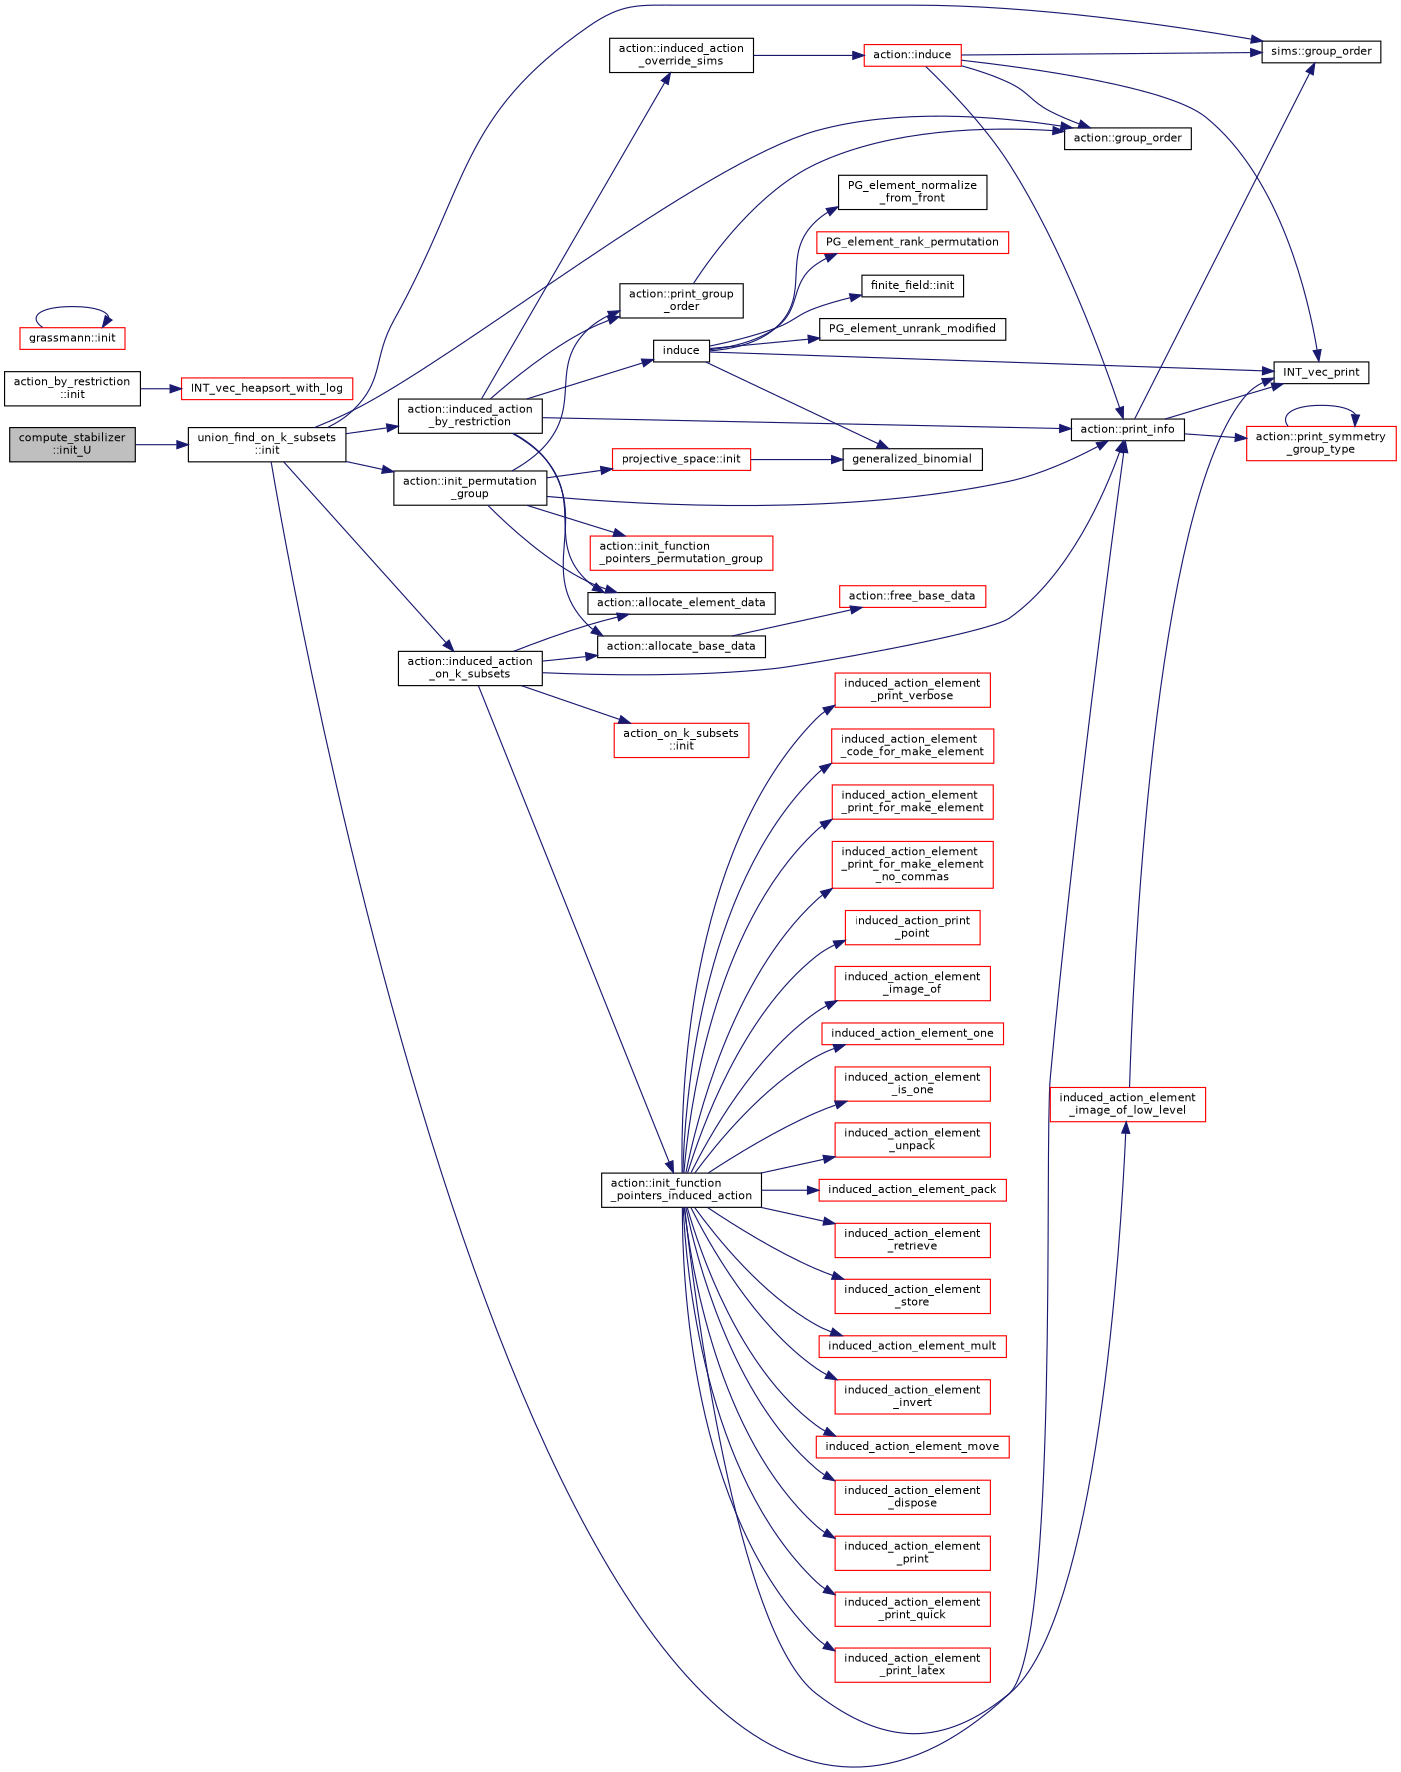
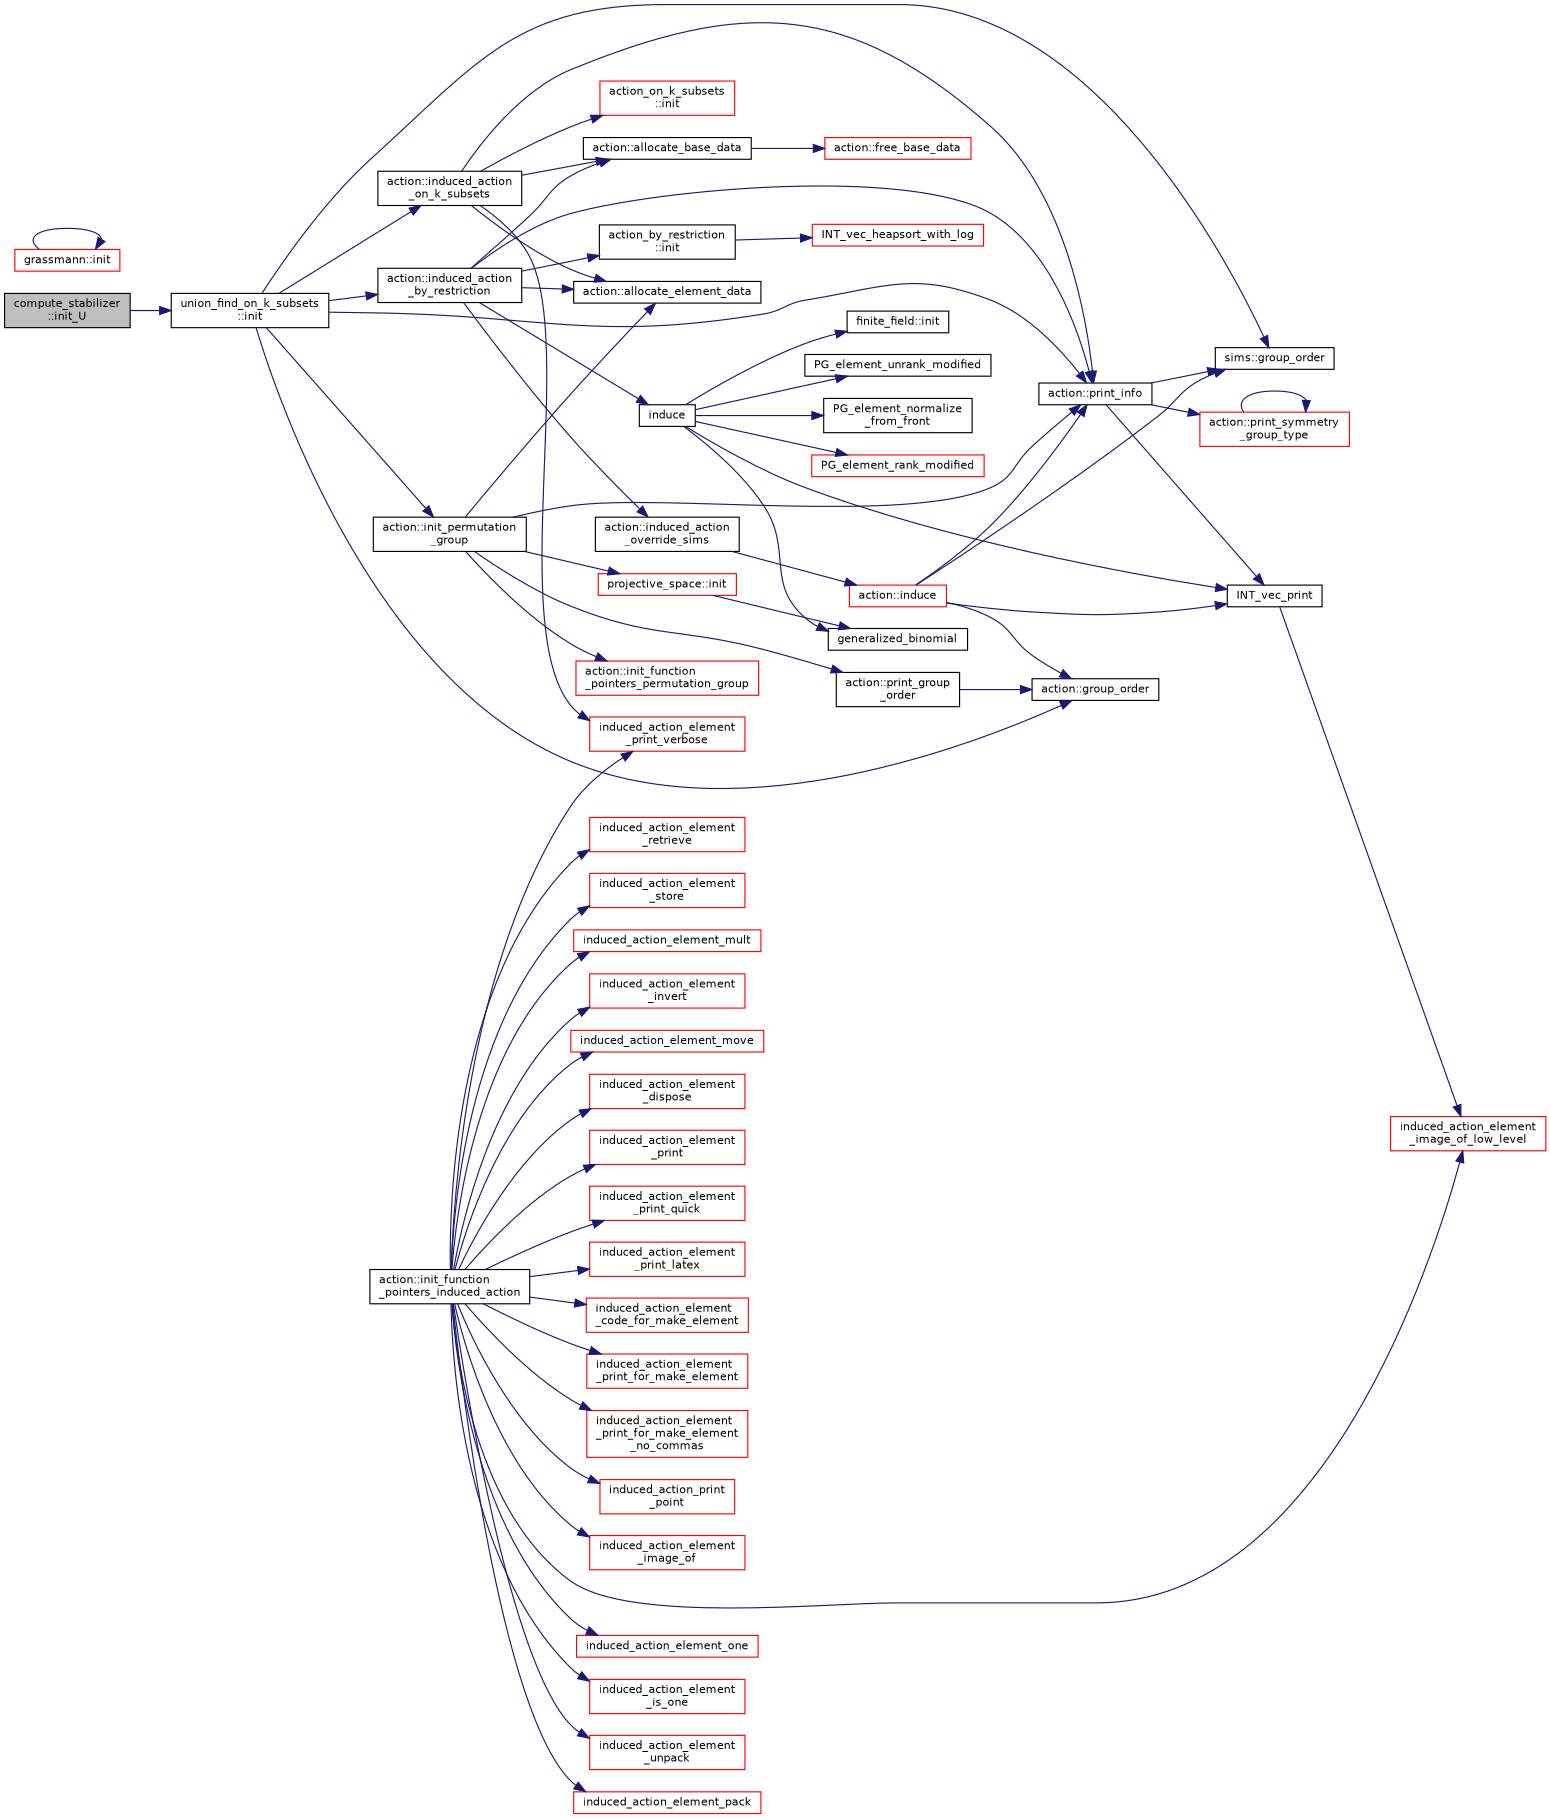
(913, 243) -> (898, 466)
(546, 355) -> (547, 266)
(1156, 724) -> (1368, 856)
(574, 924) -> (545, 453)
